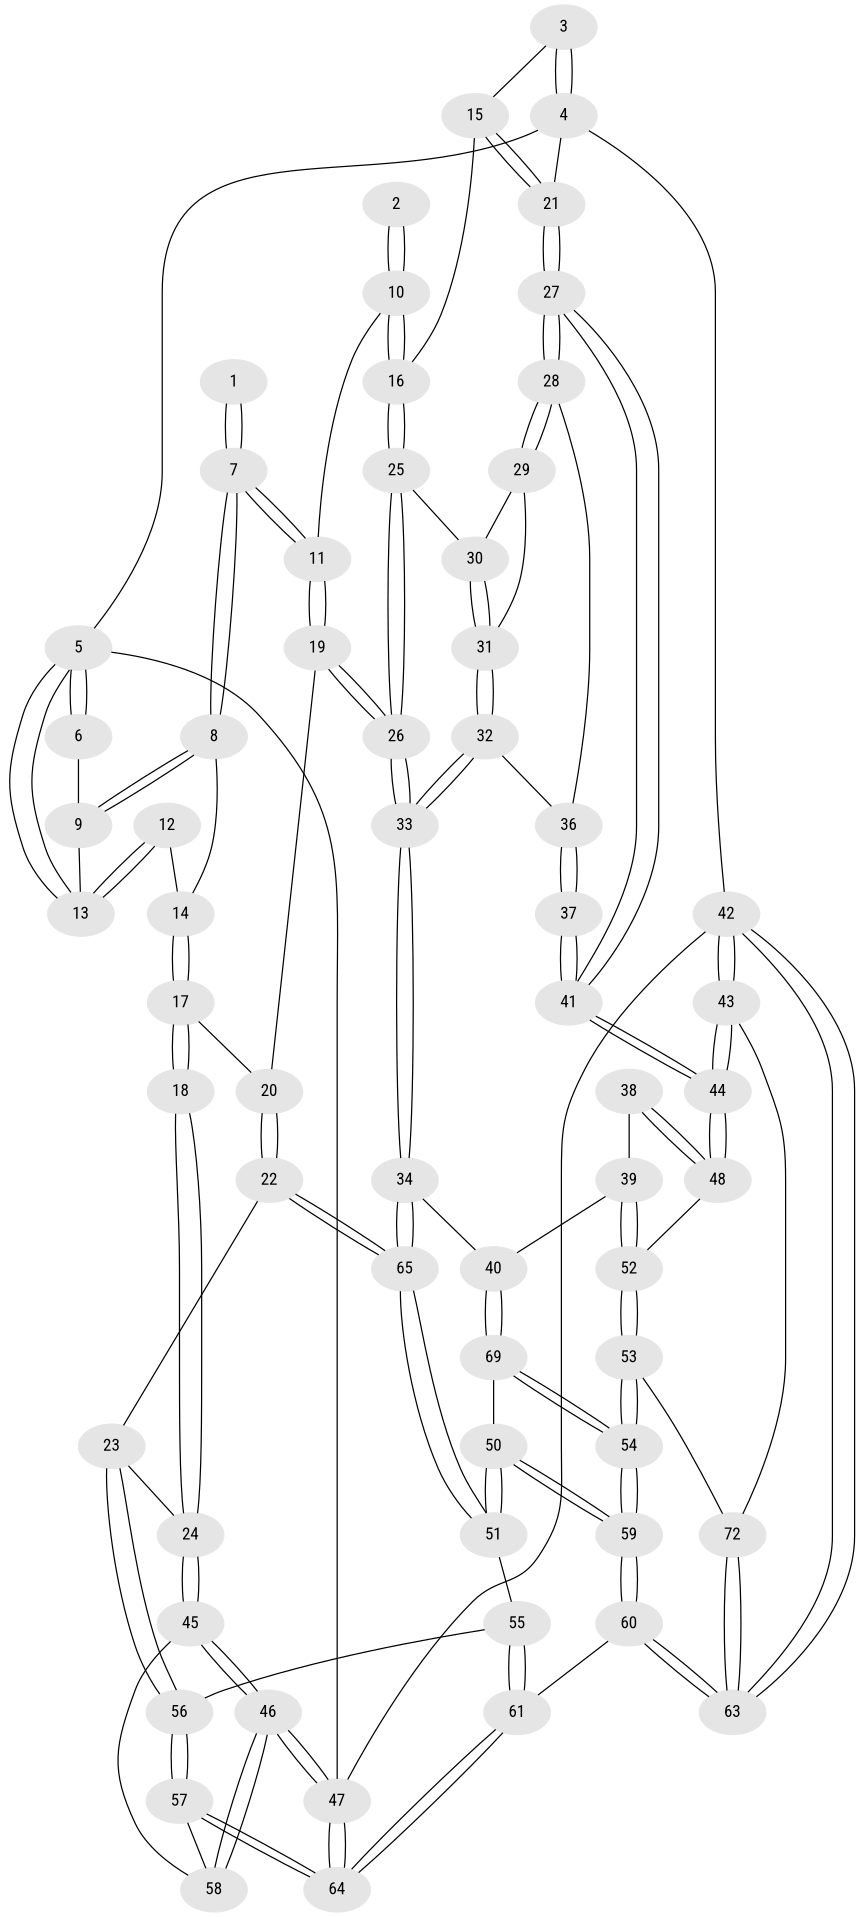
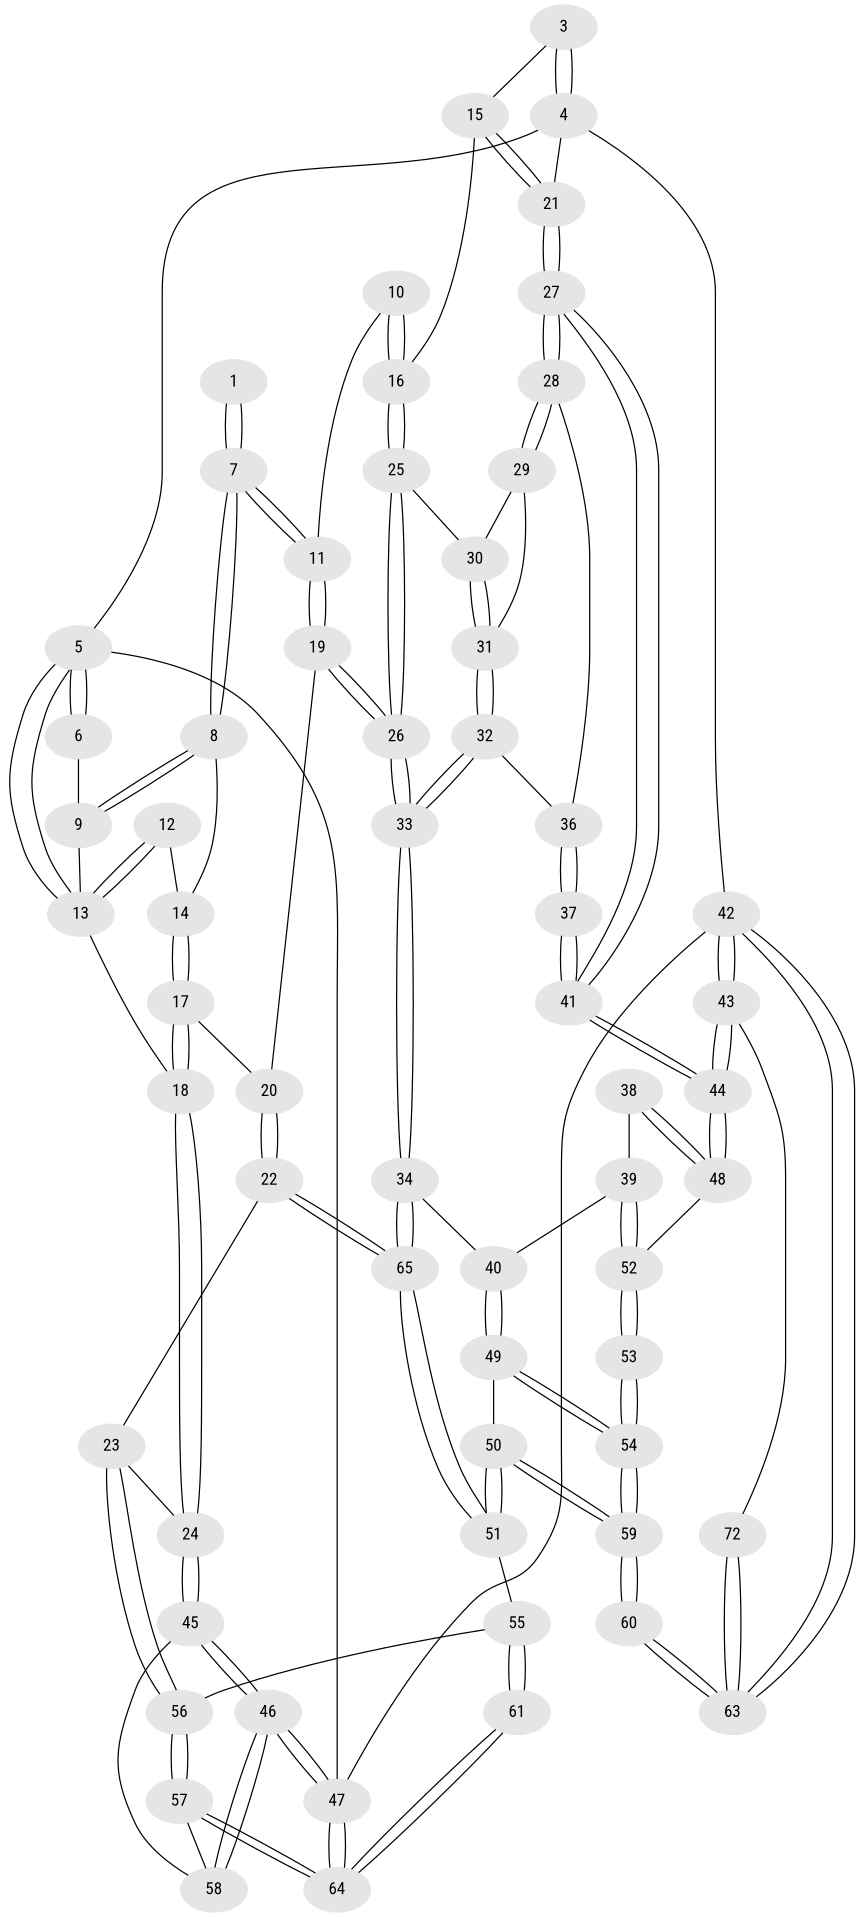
(396, 205) -> none
none -> (125, 1005)
(494, 1358) -> (494, 1358)
(685, 1444) -> none
(573, 1668) -> none
